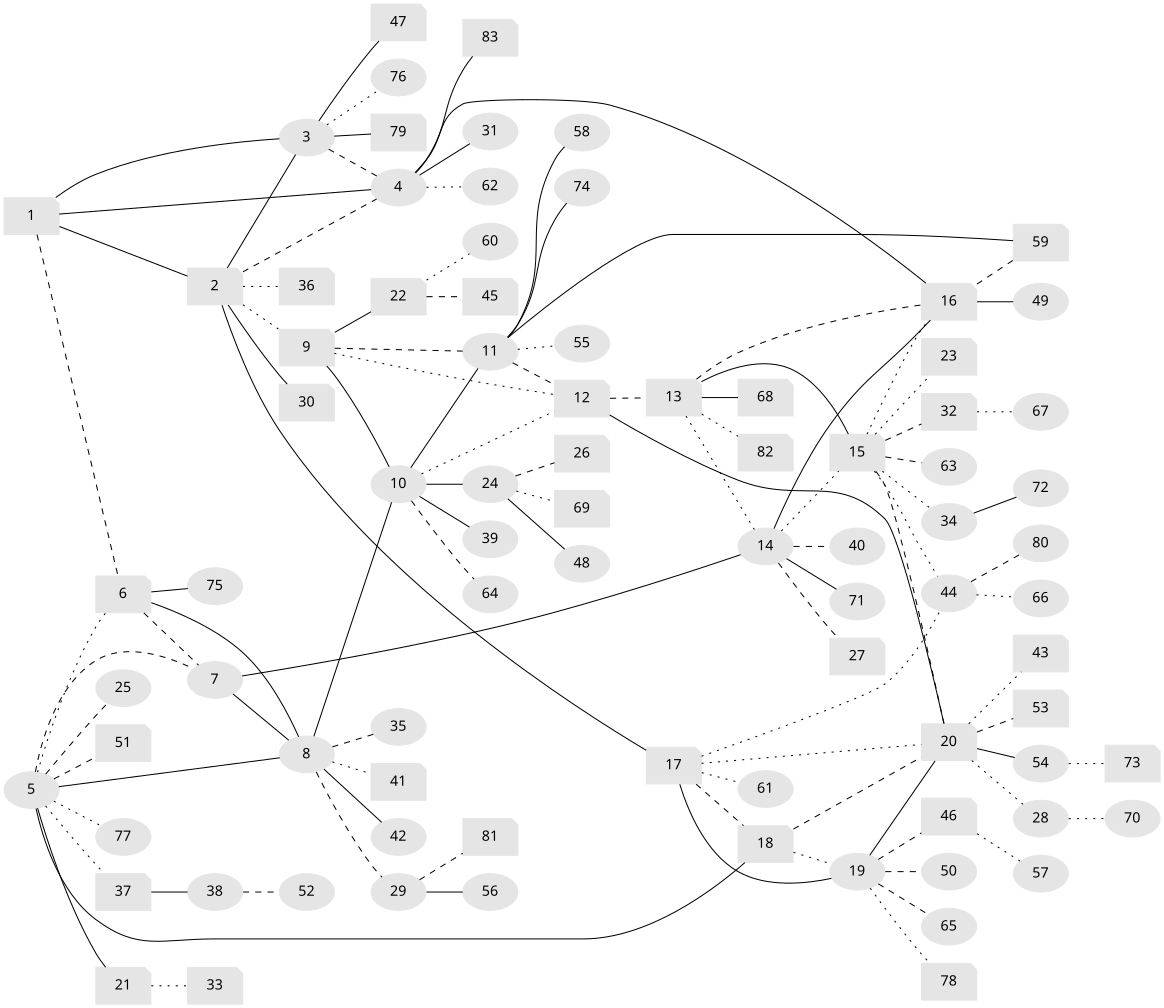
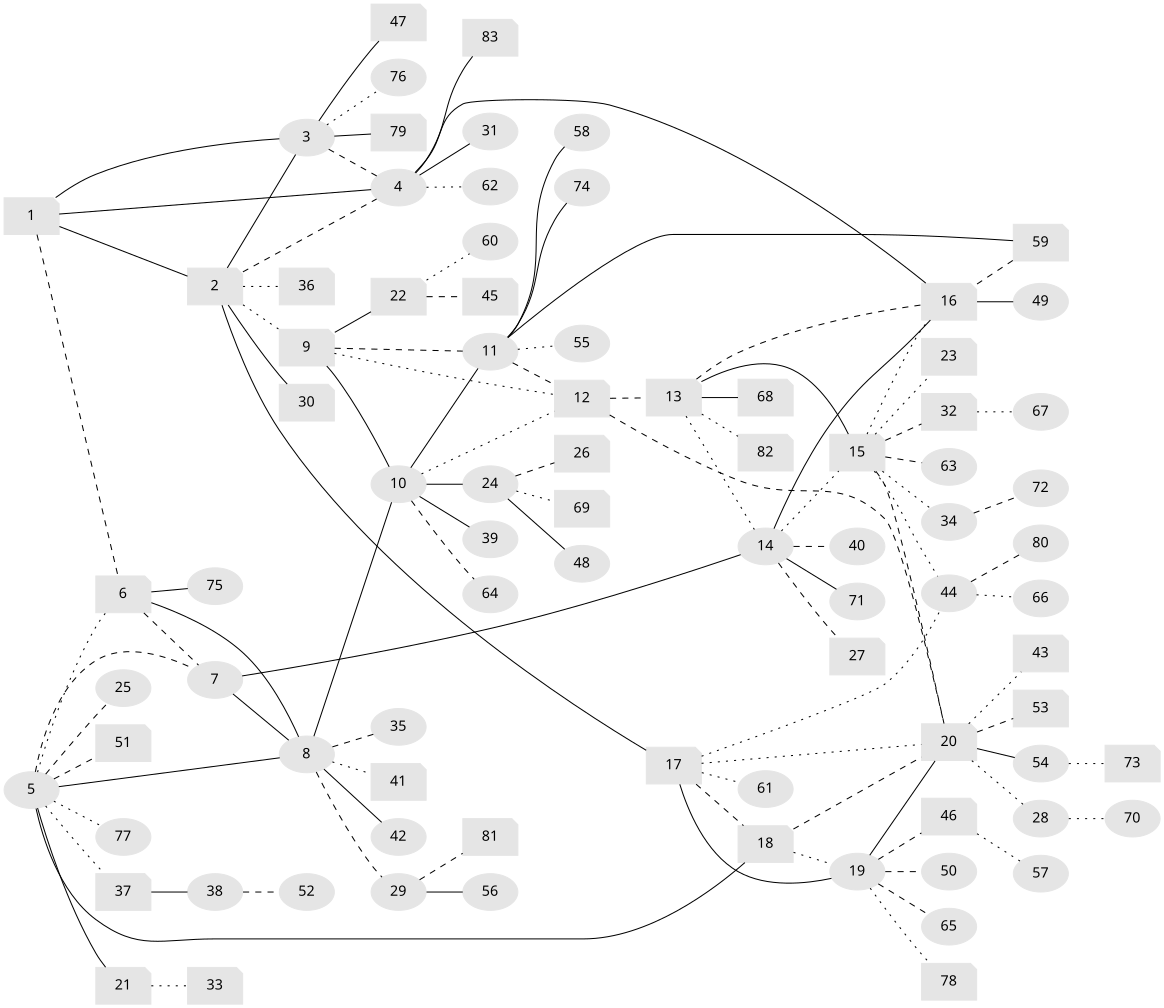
(849, 496) -> (849, 496)
(995, 505) -> (995, 505)
